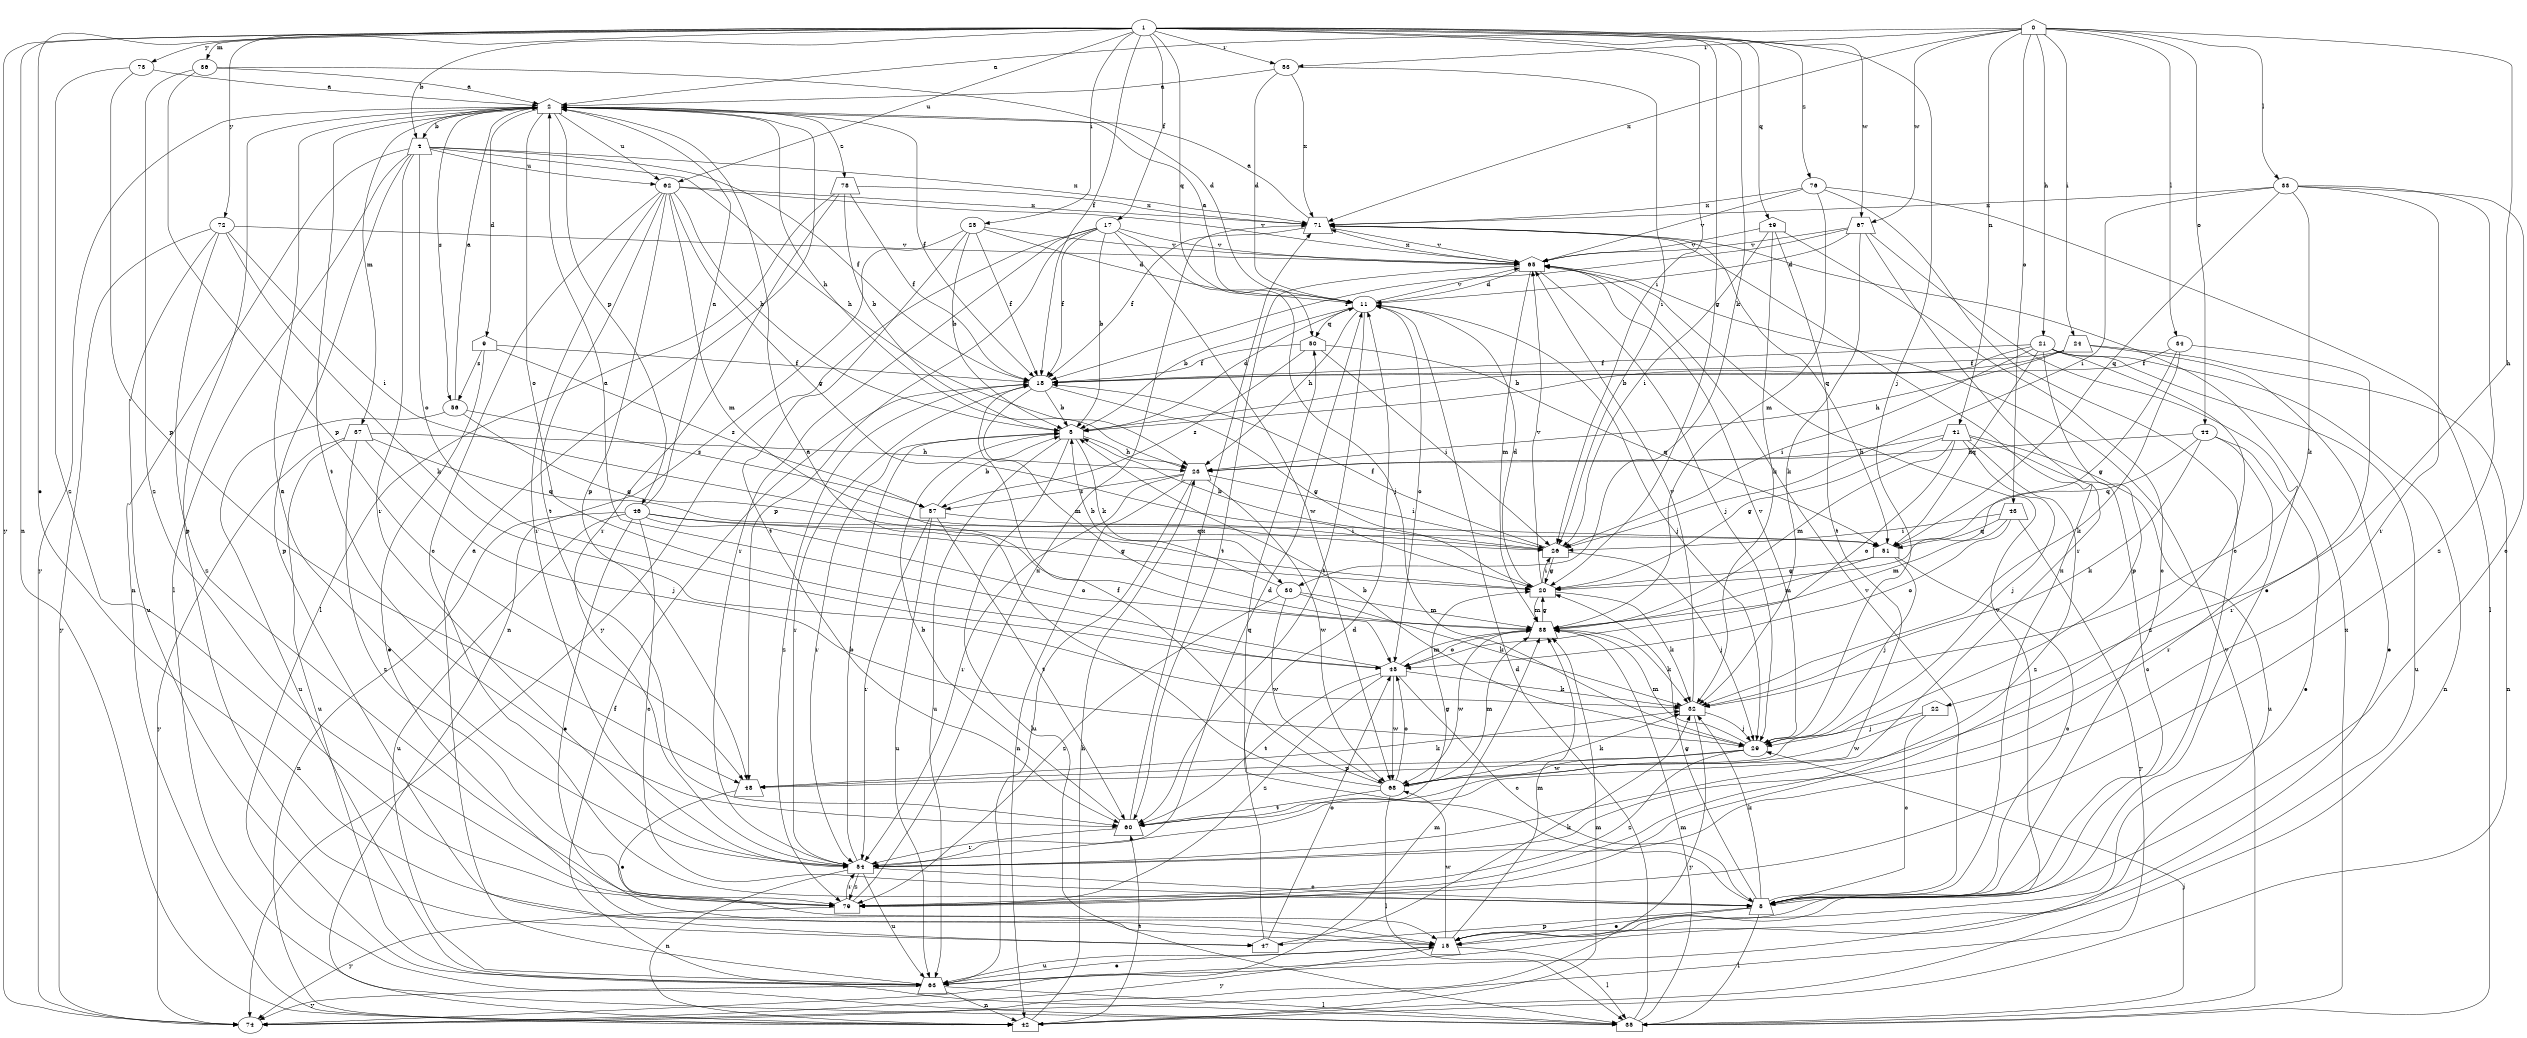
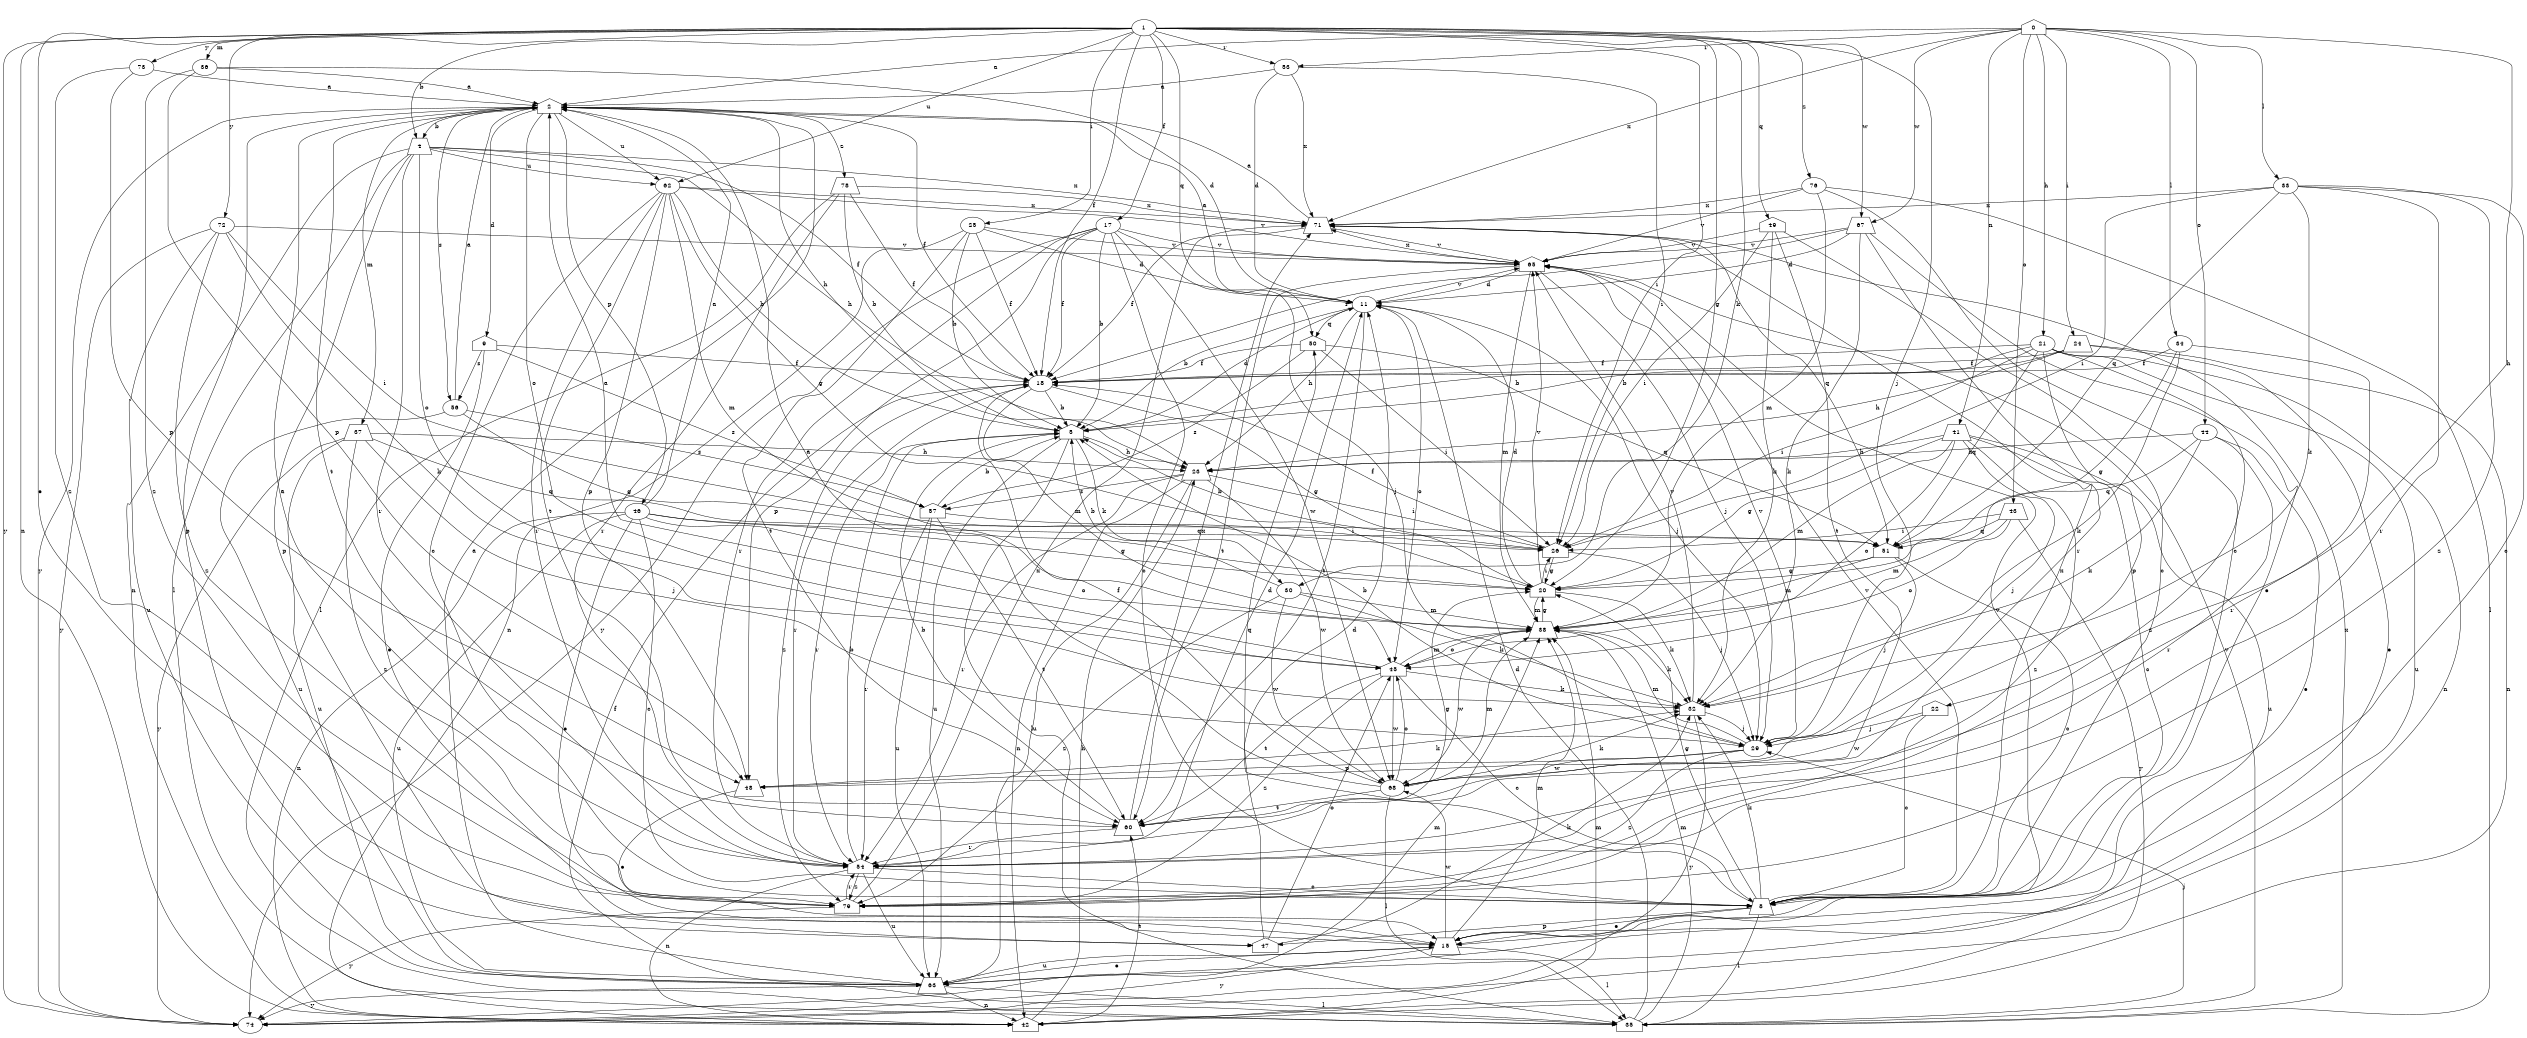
none -> (1180, 753)
